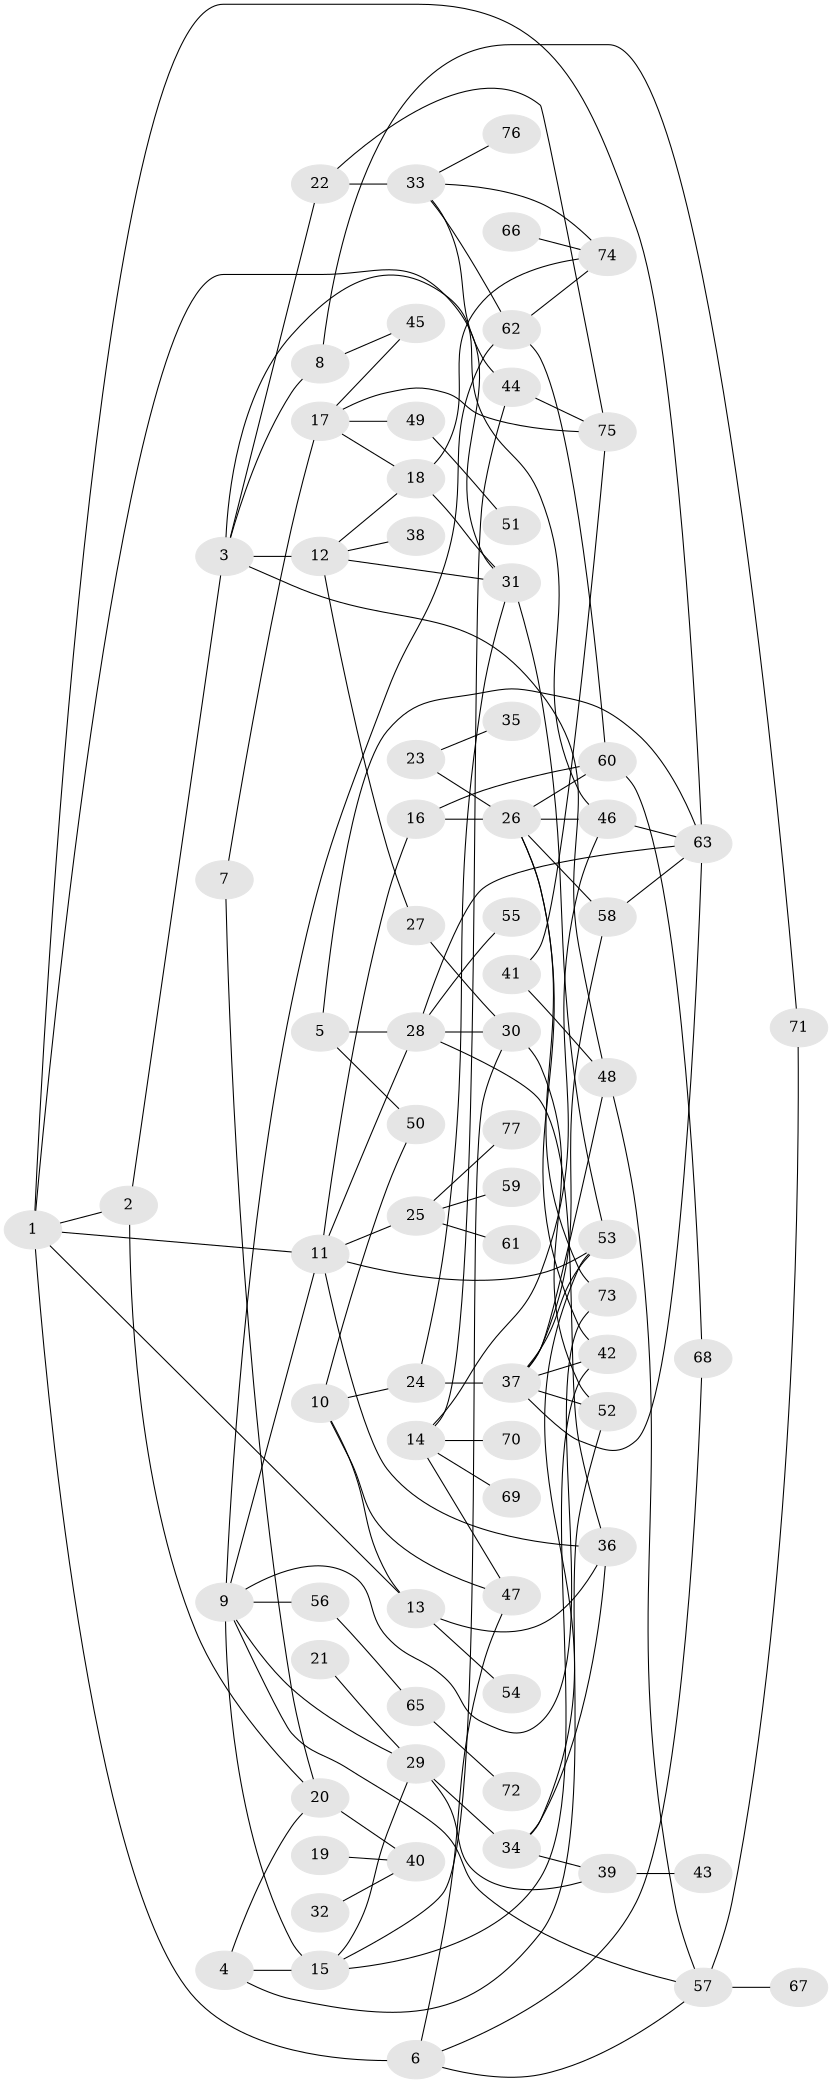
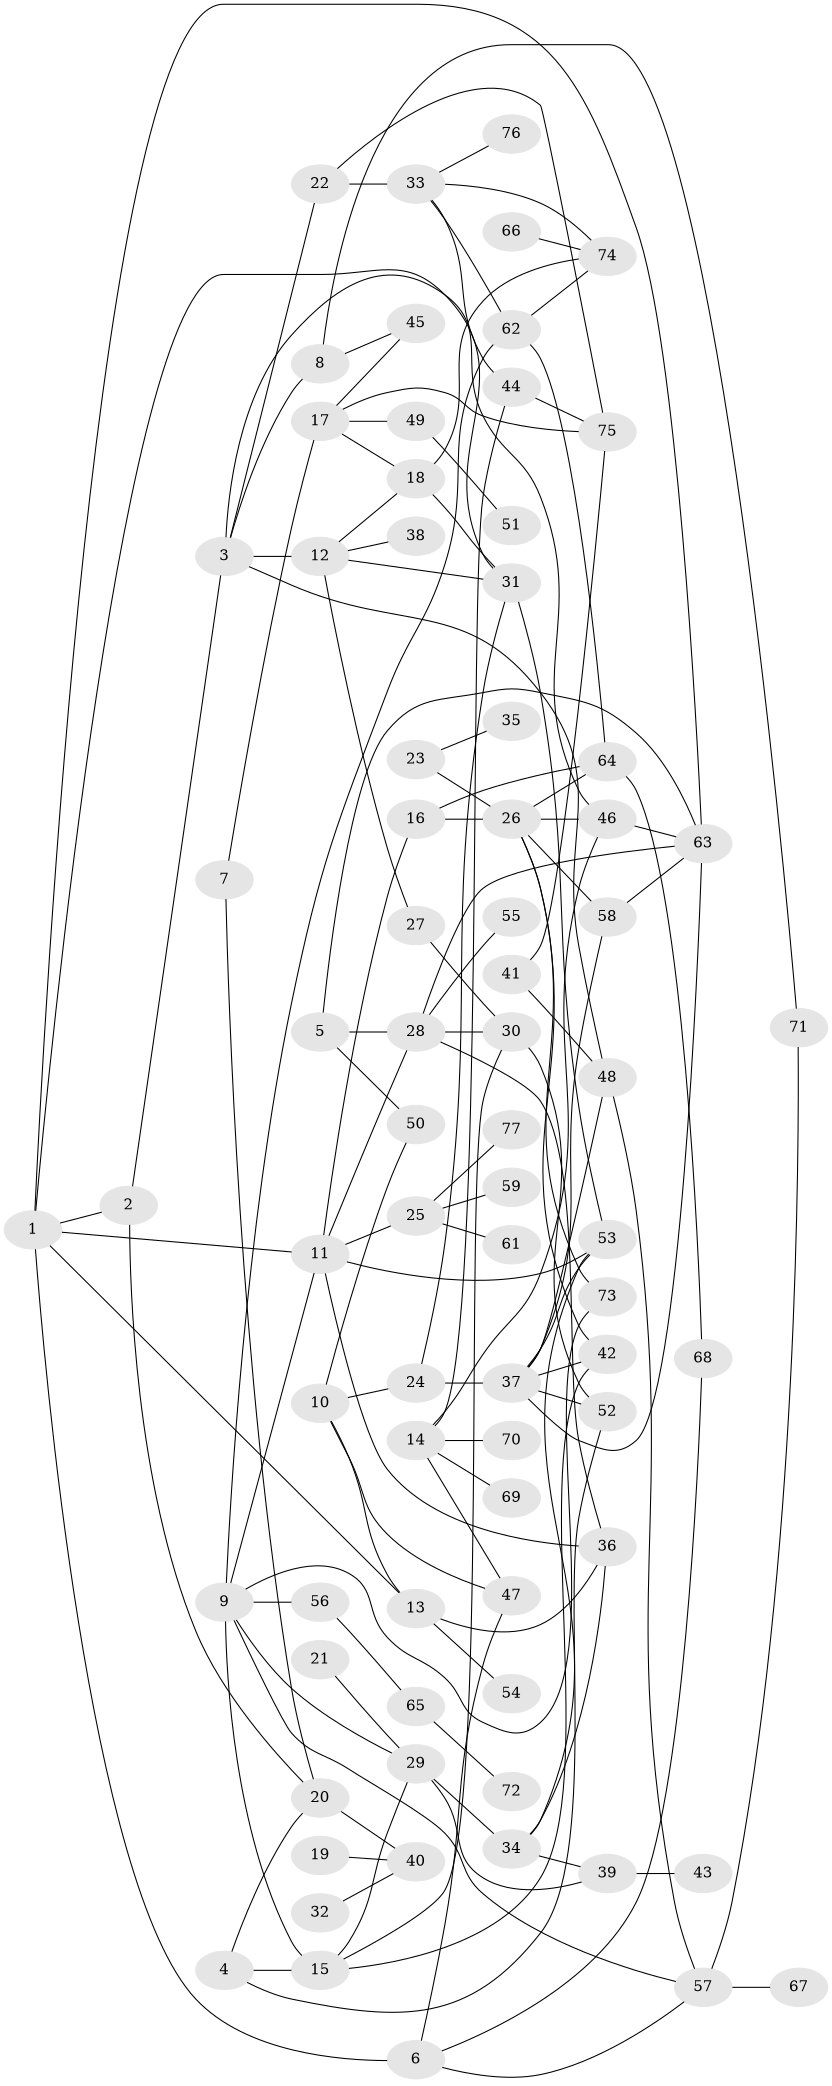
(607, 762) -> (607, 762)
